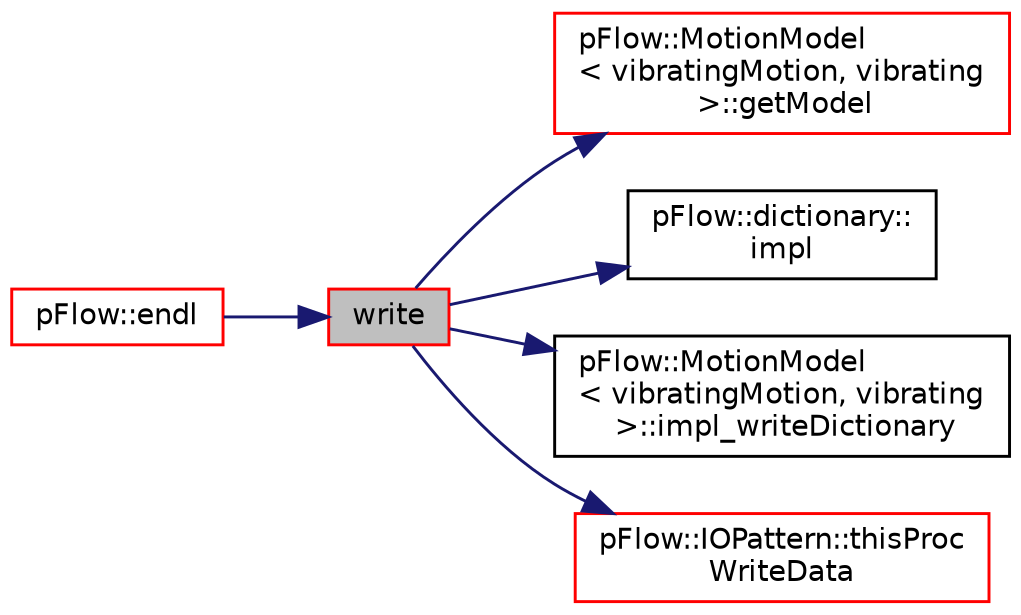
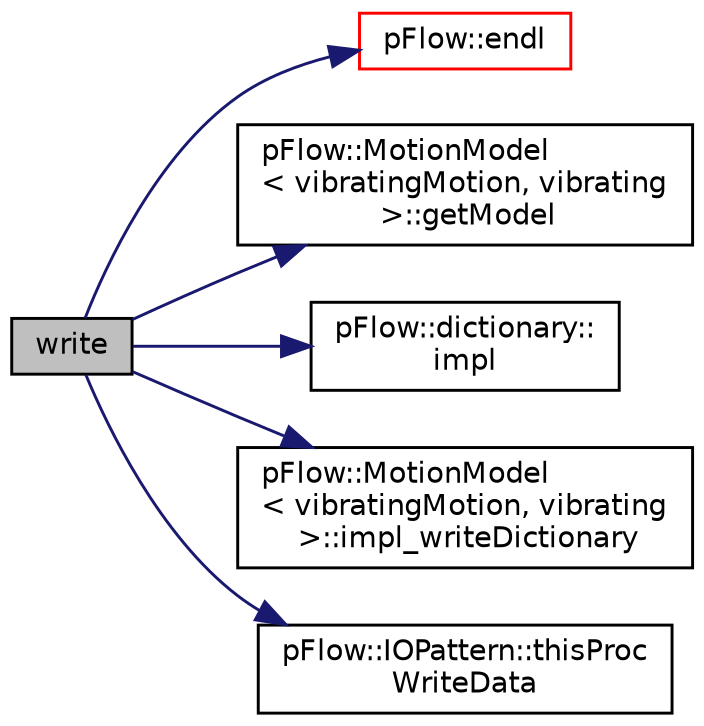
(782, 73) -> (465, 185)
(261, 317) -> (177, 156)
(389, 317) -> (72, 346)
(782, 558) -> (465, 669)
